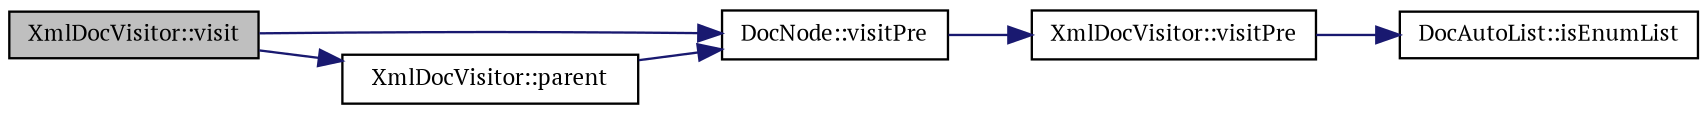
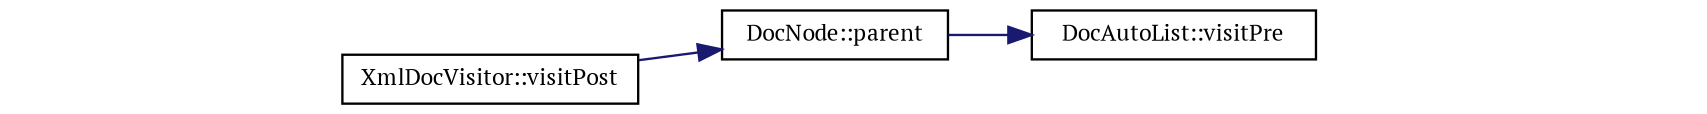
(134, 35) -> none
(835, 35) -> (835, 35)
(1174, 35) -> (1174, 35)
(1549, 35) -> none
(490, 79) -> (490, 79)
